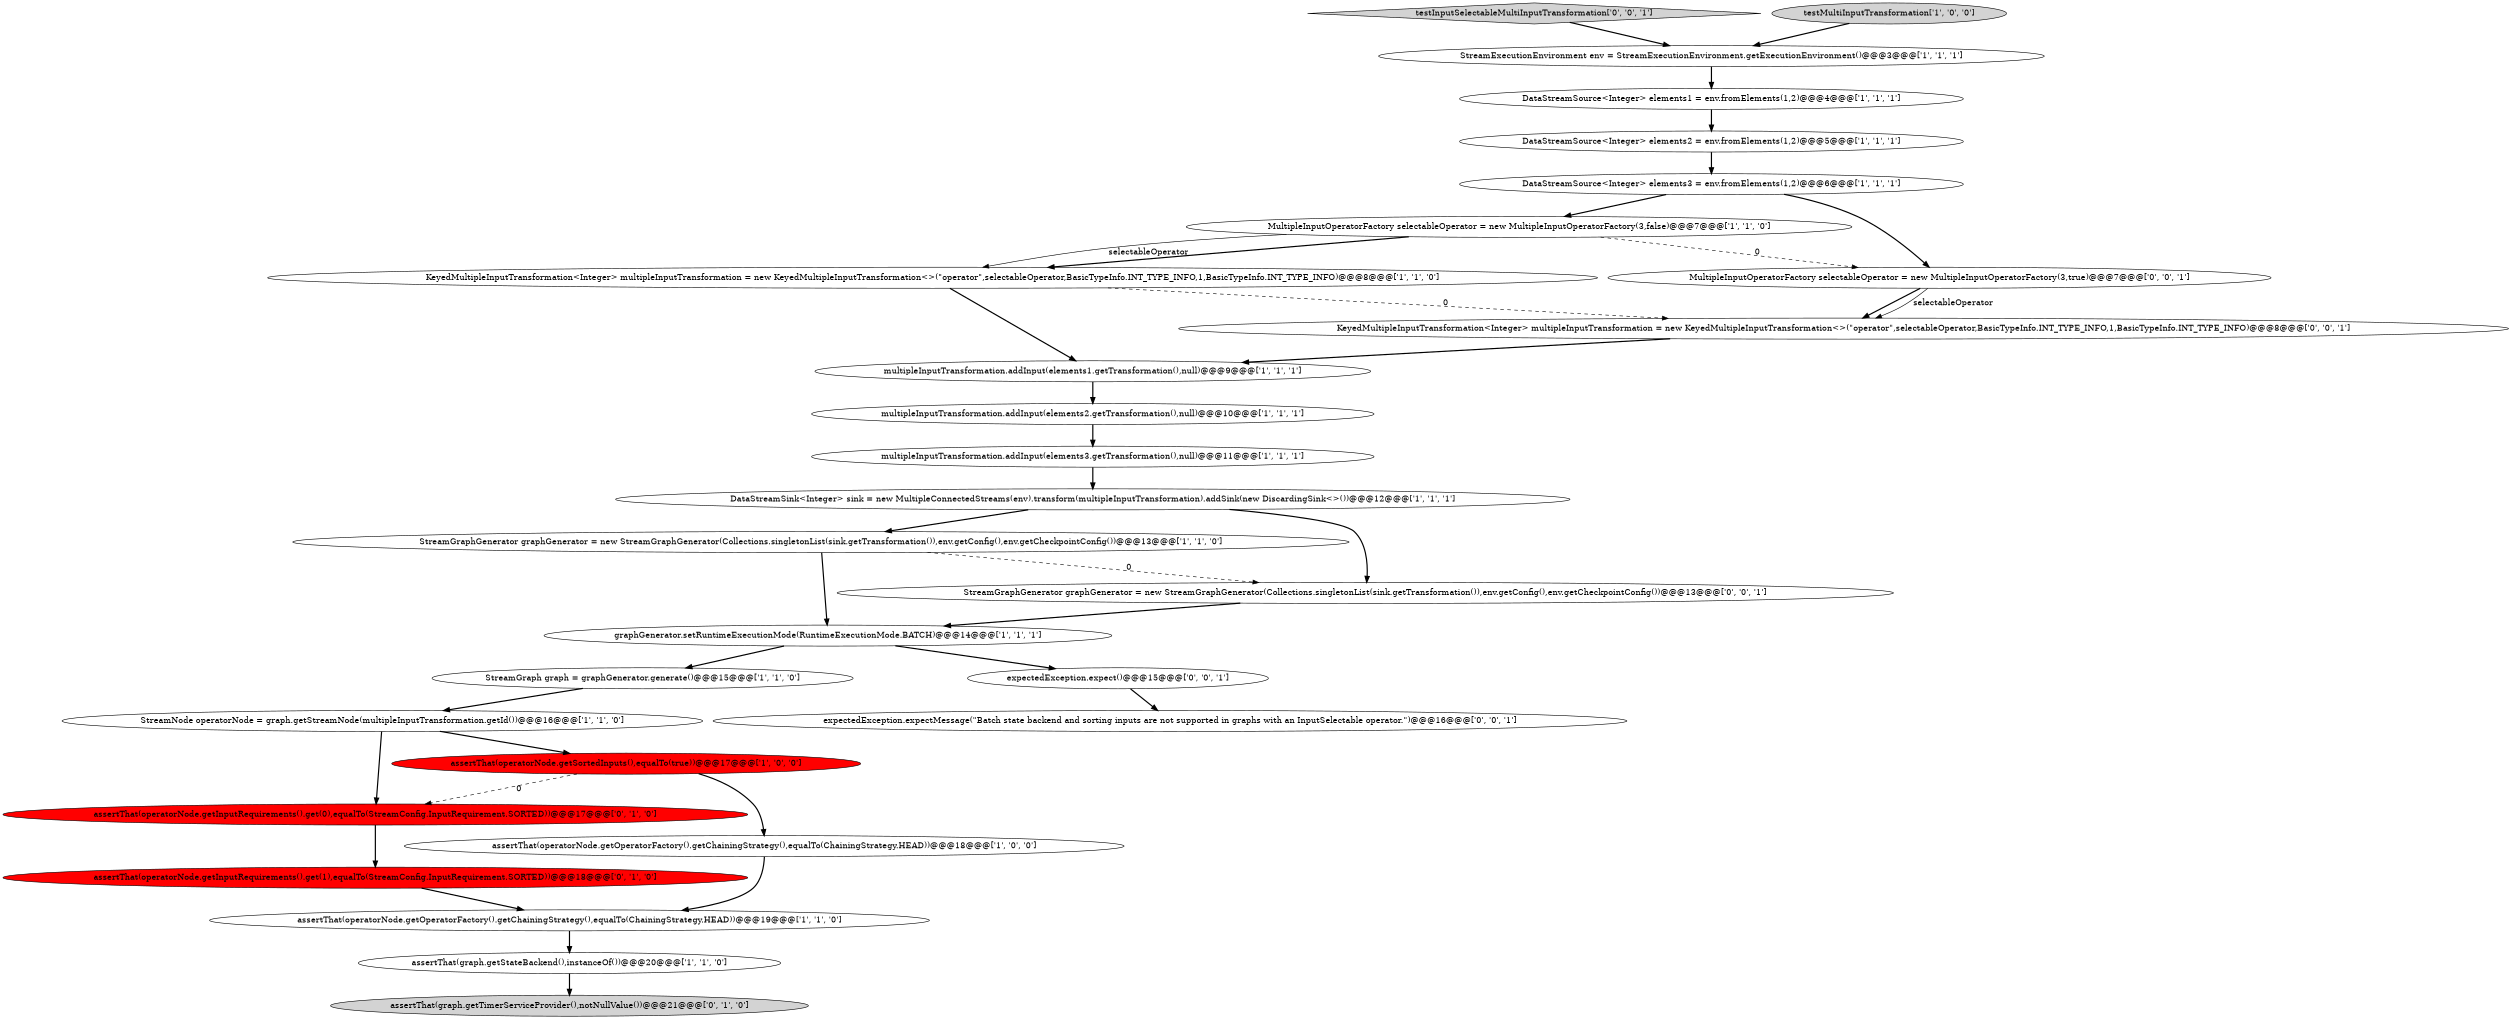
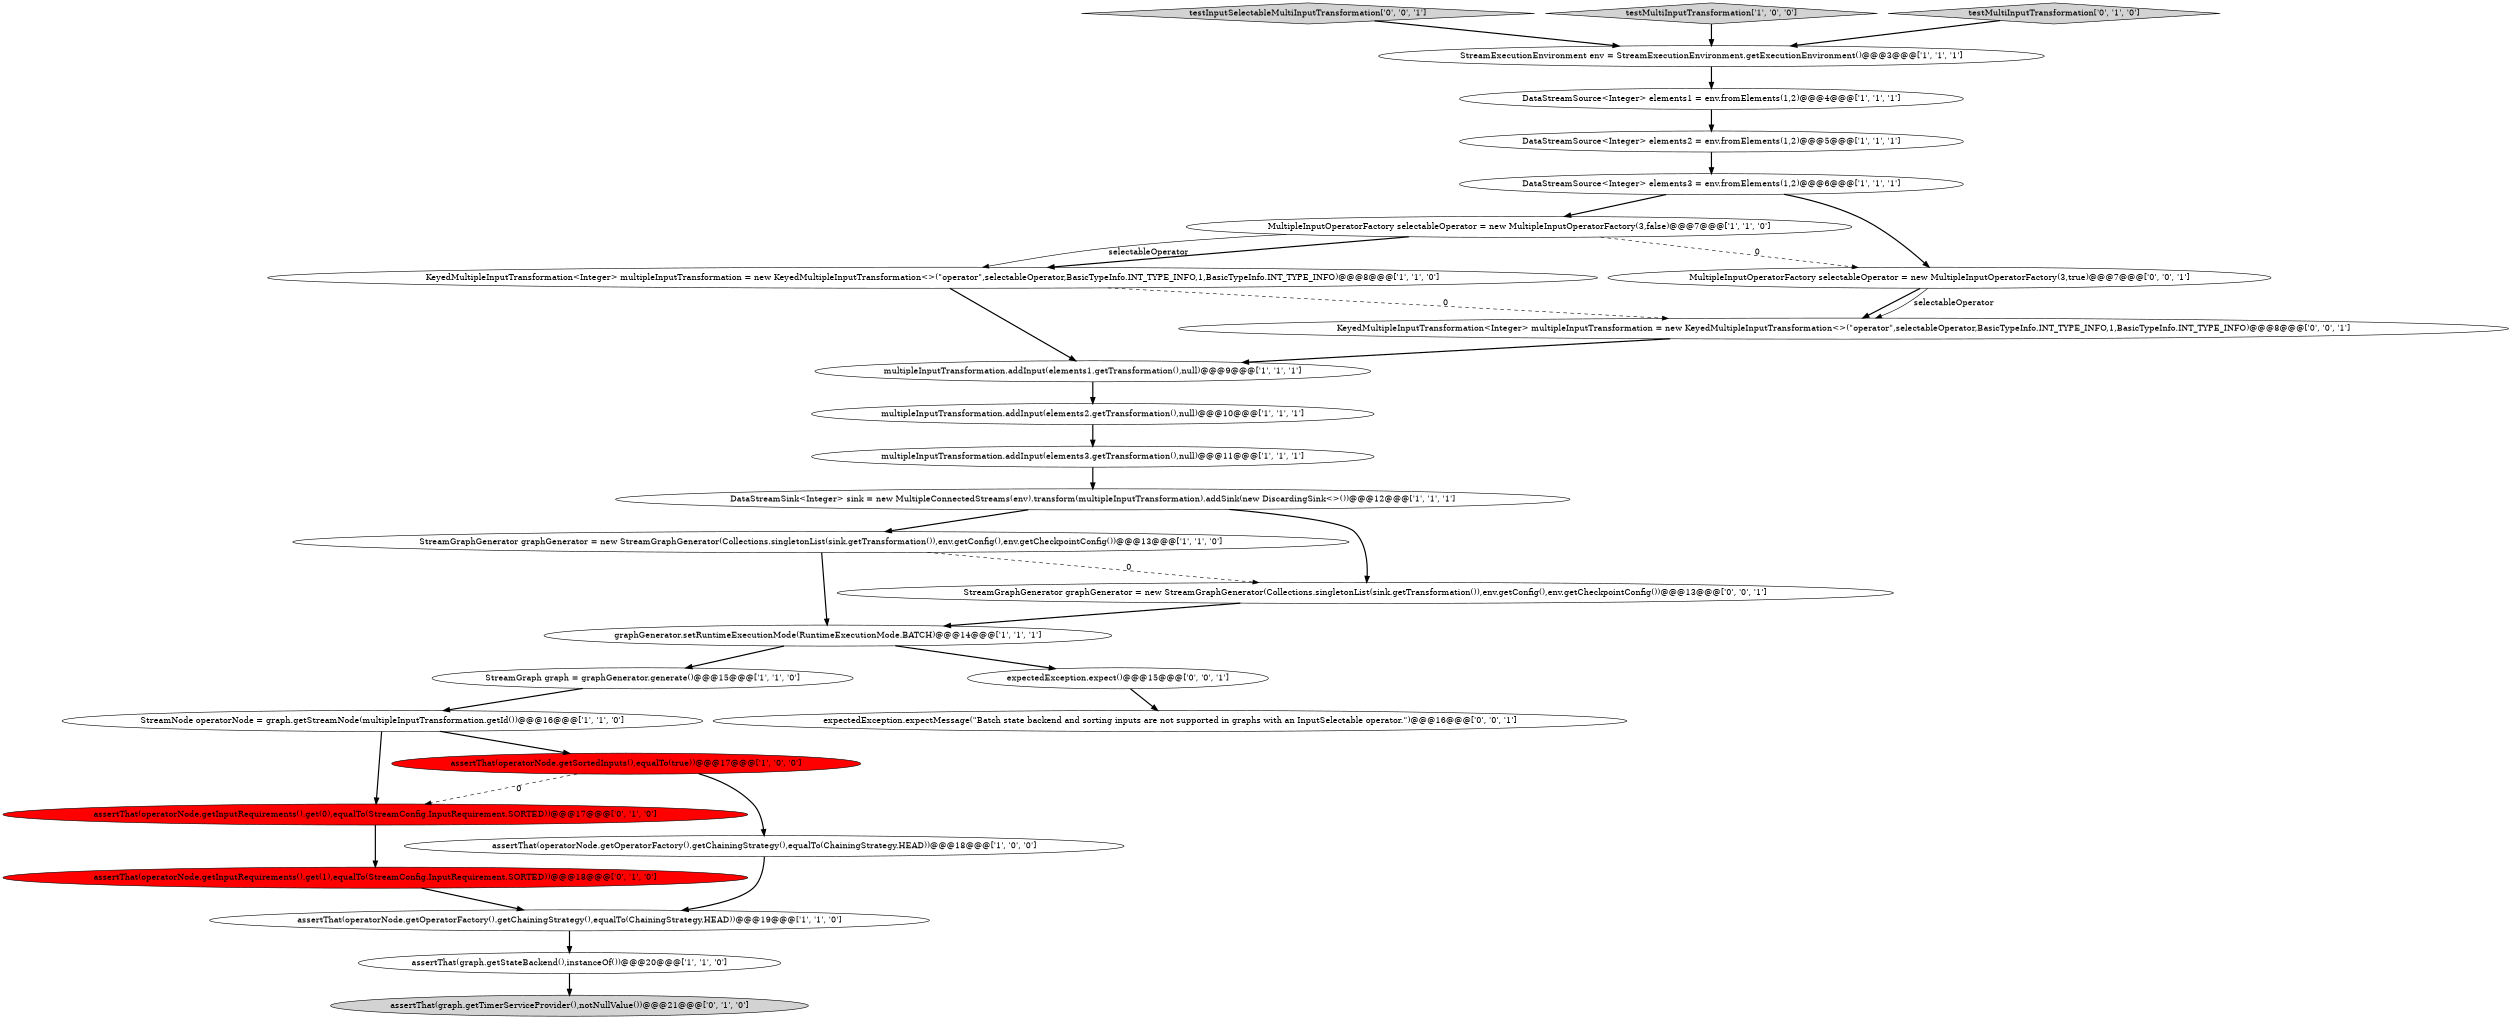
(1889, 13) -> (1711, 13)
none -> (2054, 13)
